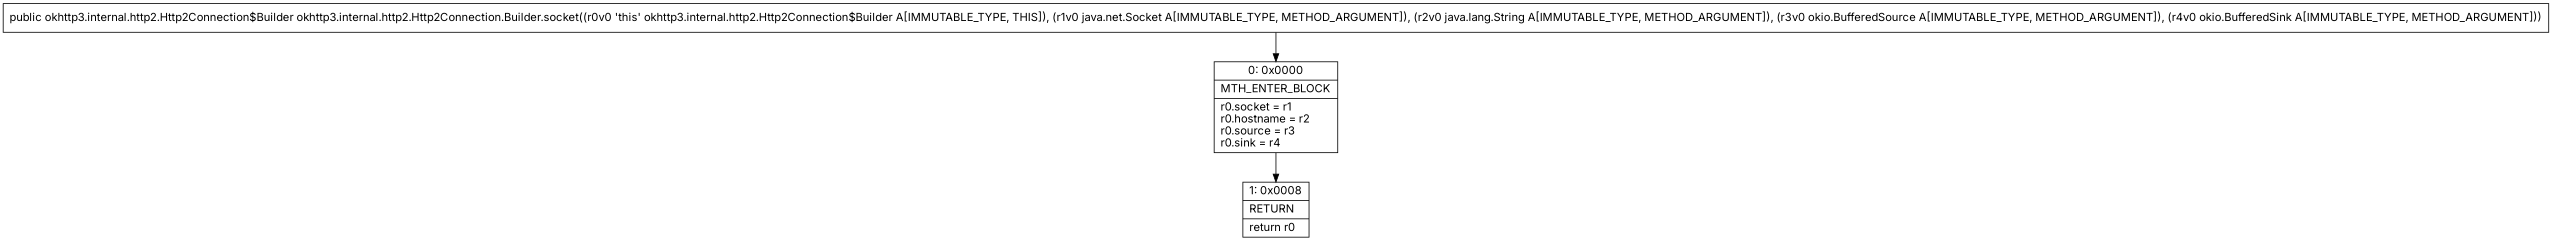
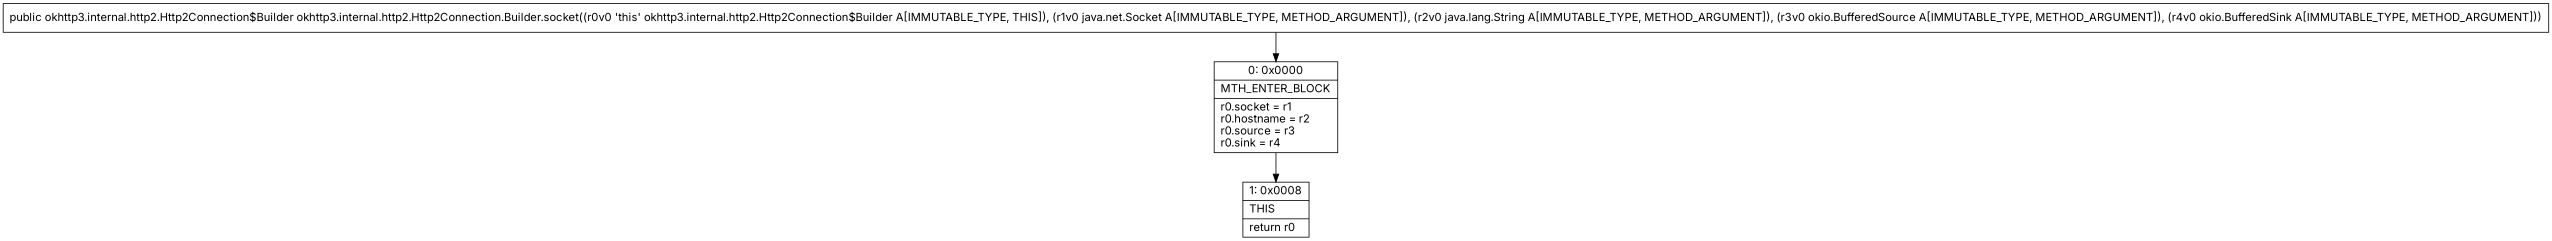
(1272, 209) -> (1262, 209)
